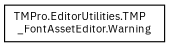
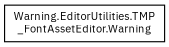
(85, 23) -> (85, 23)
